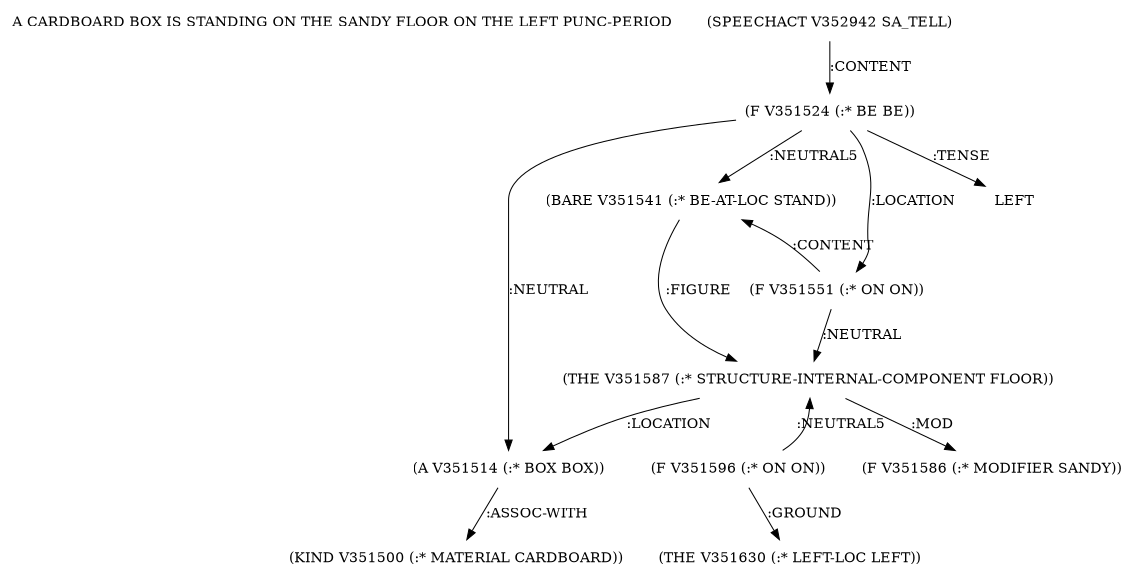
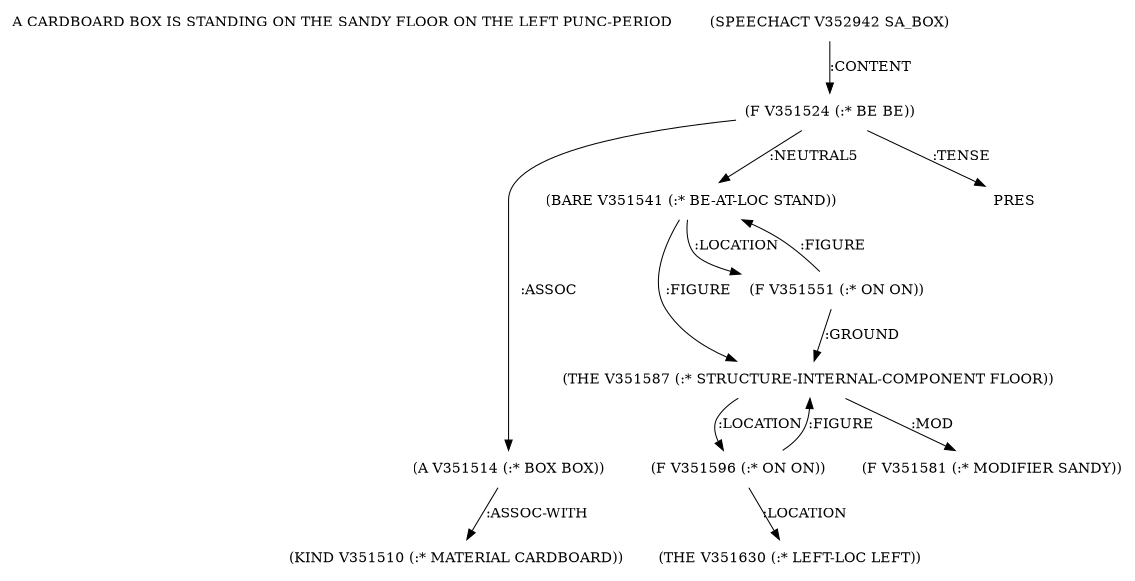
(830, 23) -> (830, 23)
(870, 195) -> (696, 255)
(1015, 201) -> (1015, 201)
(833, 246) -> (833, 246)
(549, 290) -> (549, 290)
(862, 335) -> (862, 335)
(625, 417) -> (718, 416)
(841, 424) -> (841, 424)
(992, 469) -> (992, 469)
(805, 514) -> (805, 514)
(456, 558) -> (456, 558)
